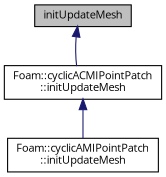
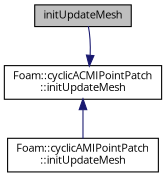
(76, 52) -> (90, 41)
